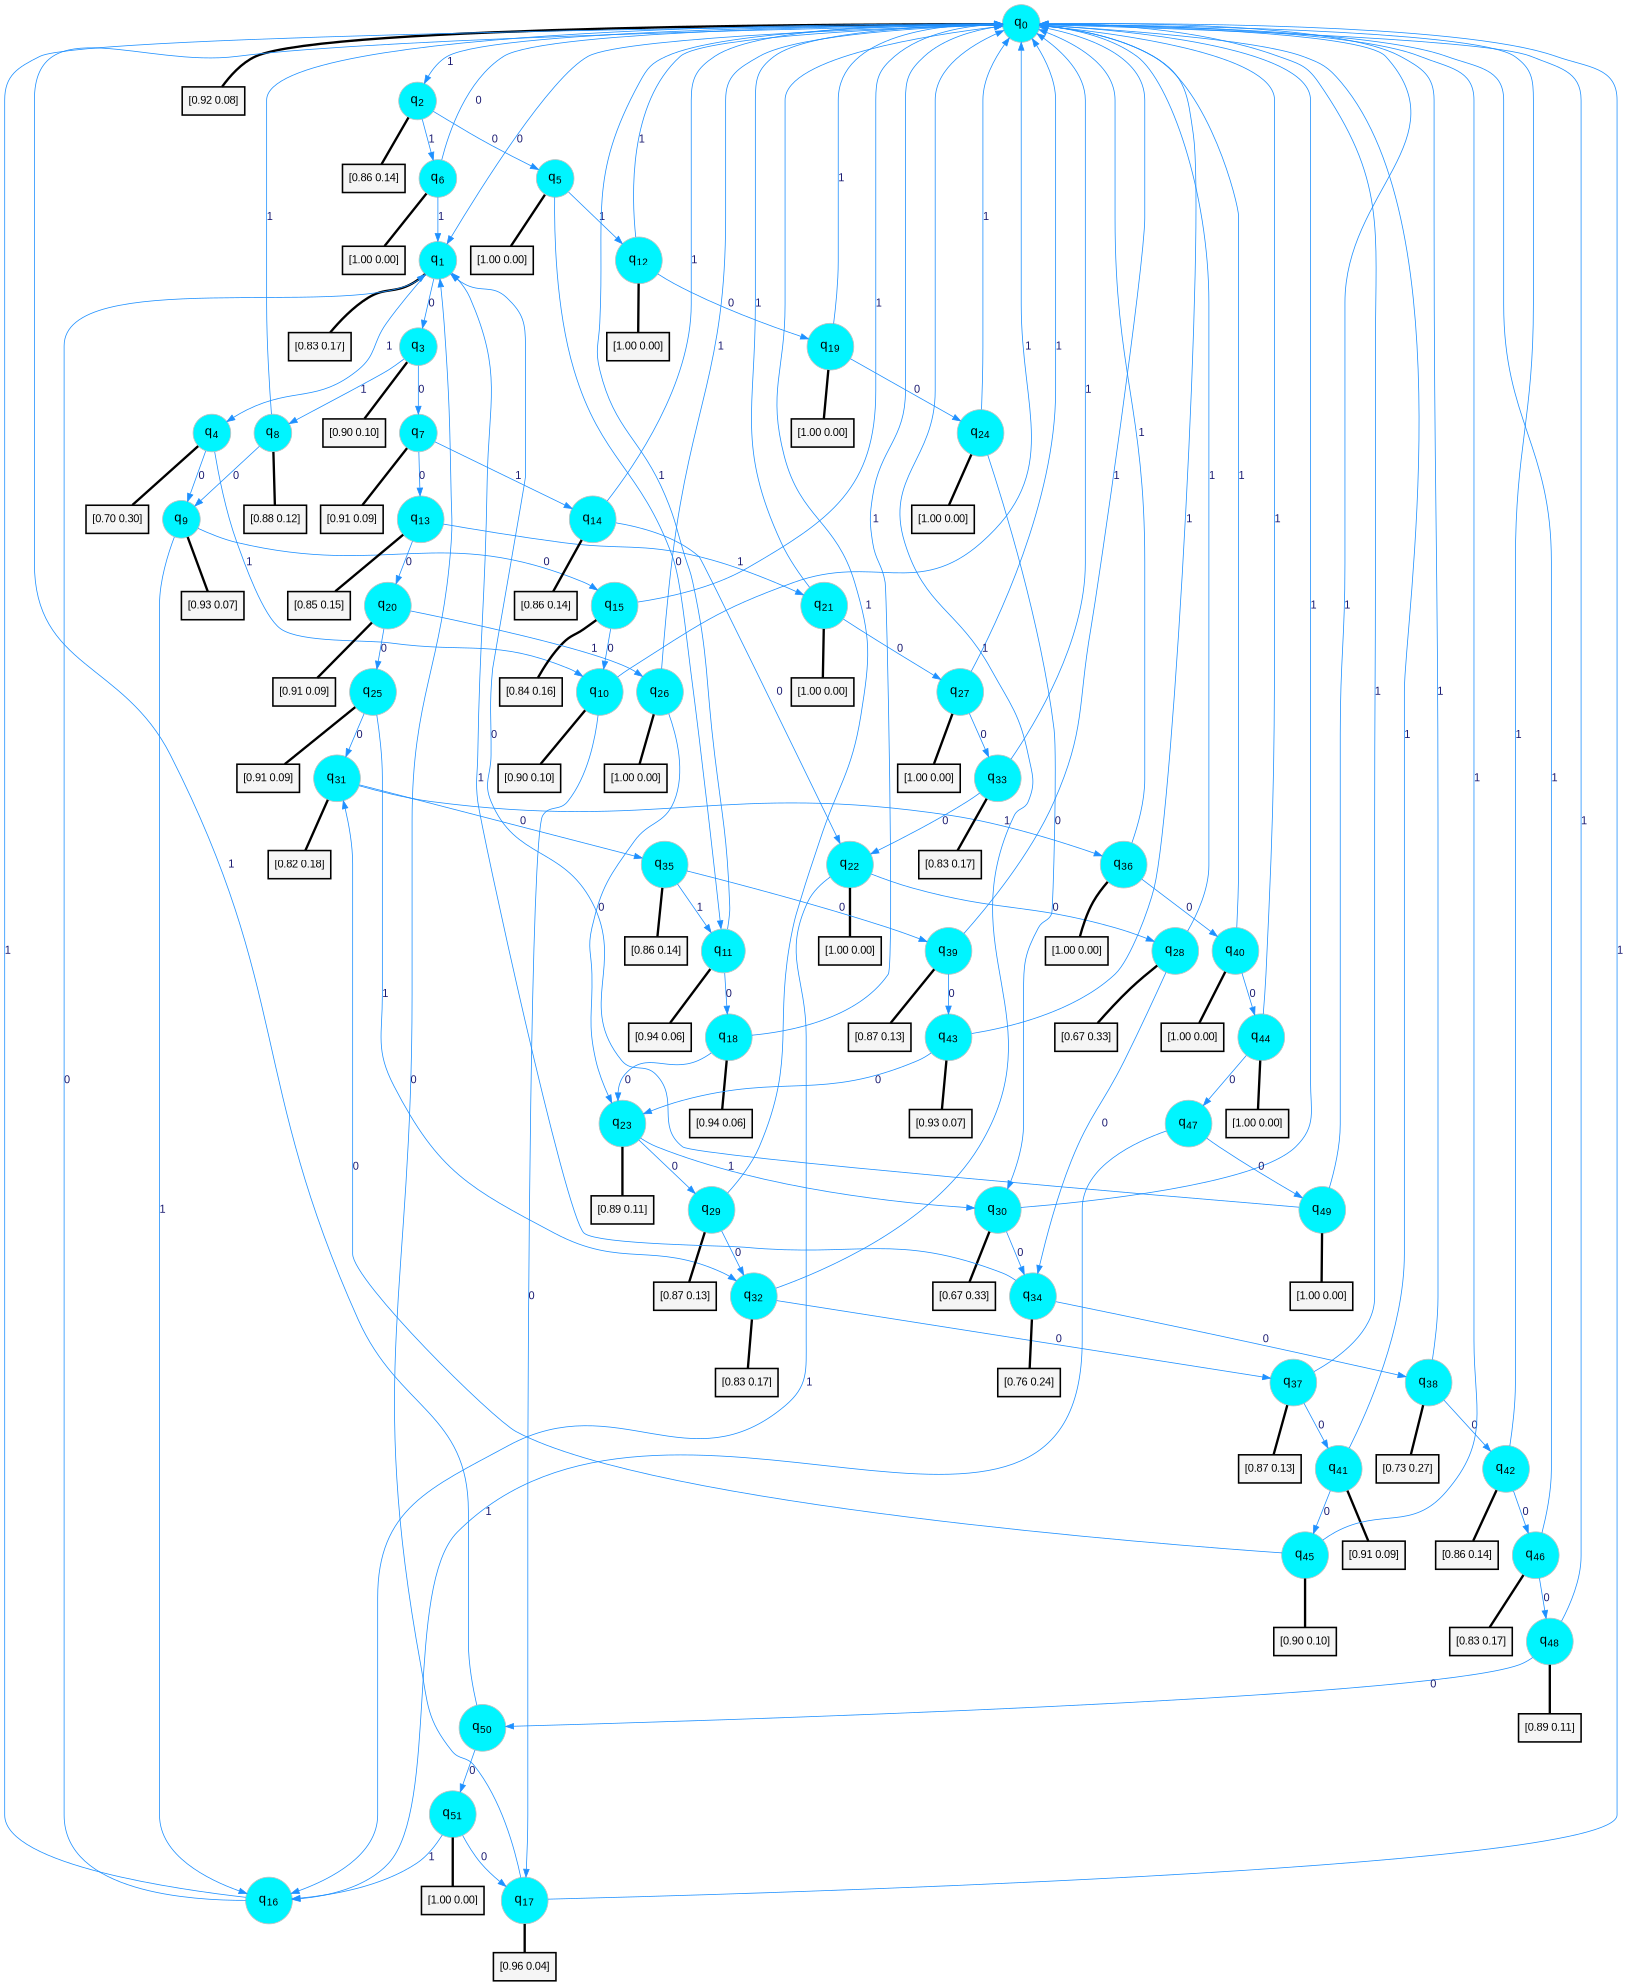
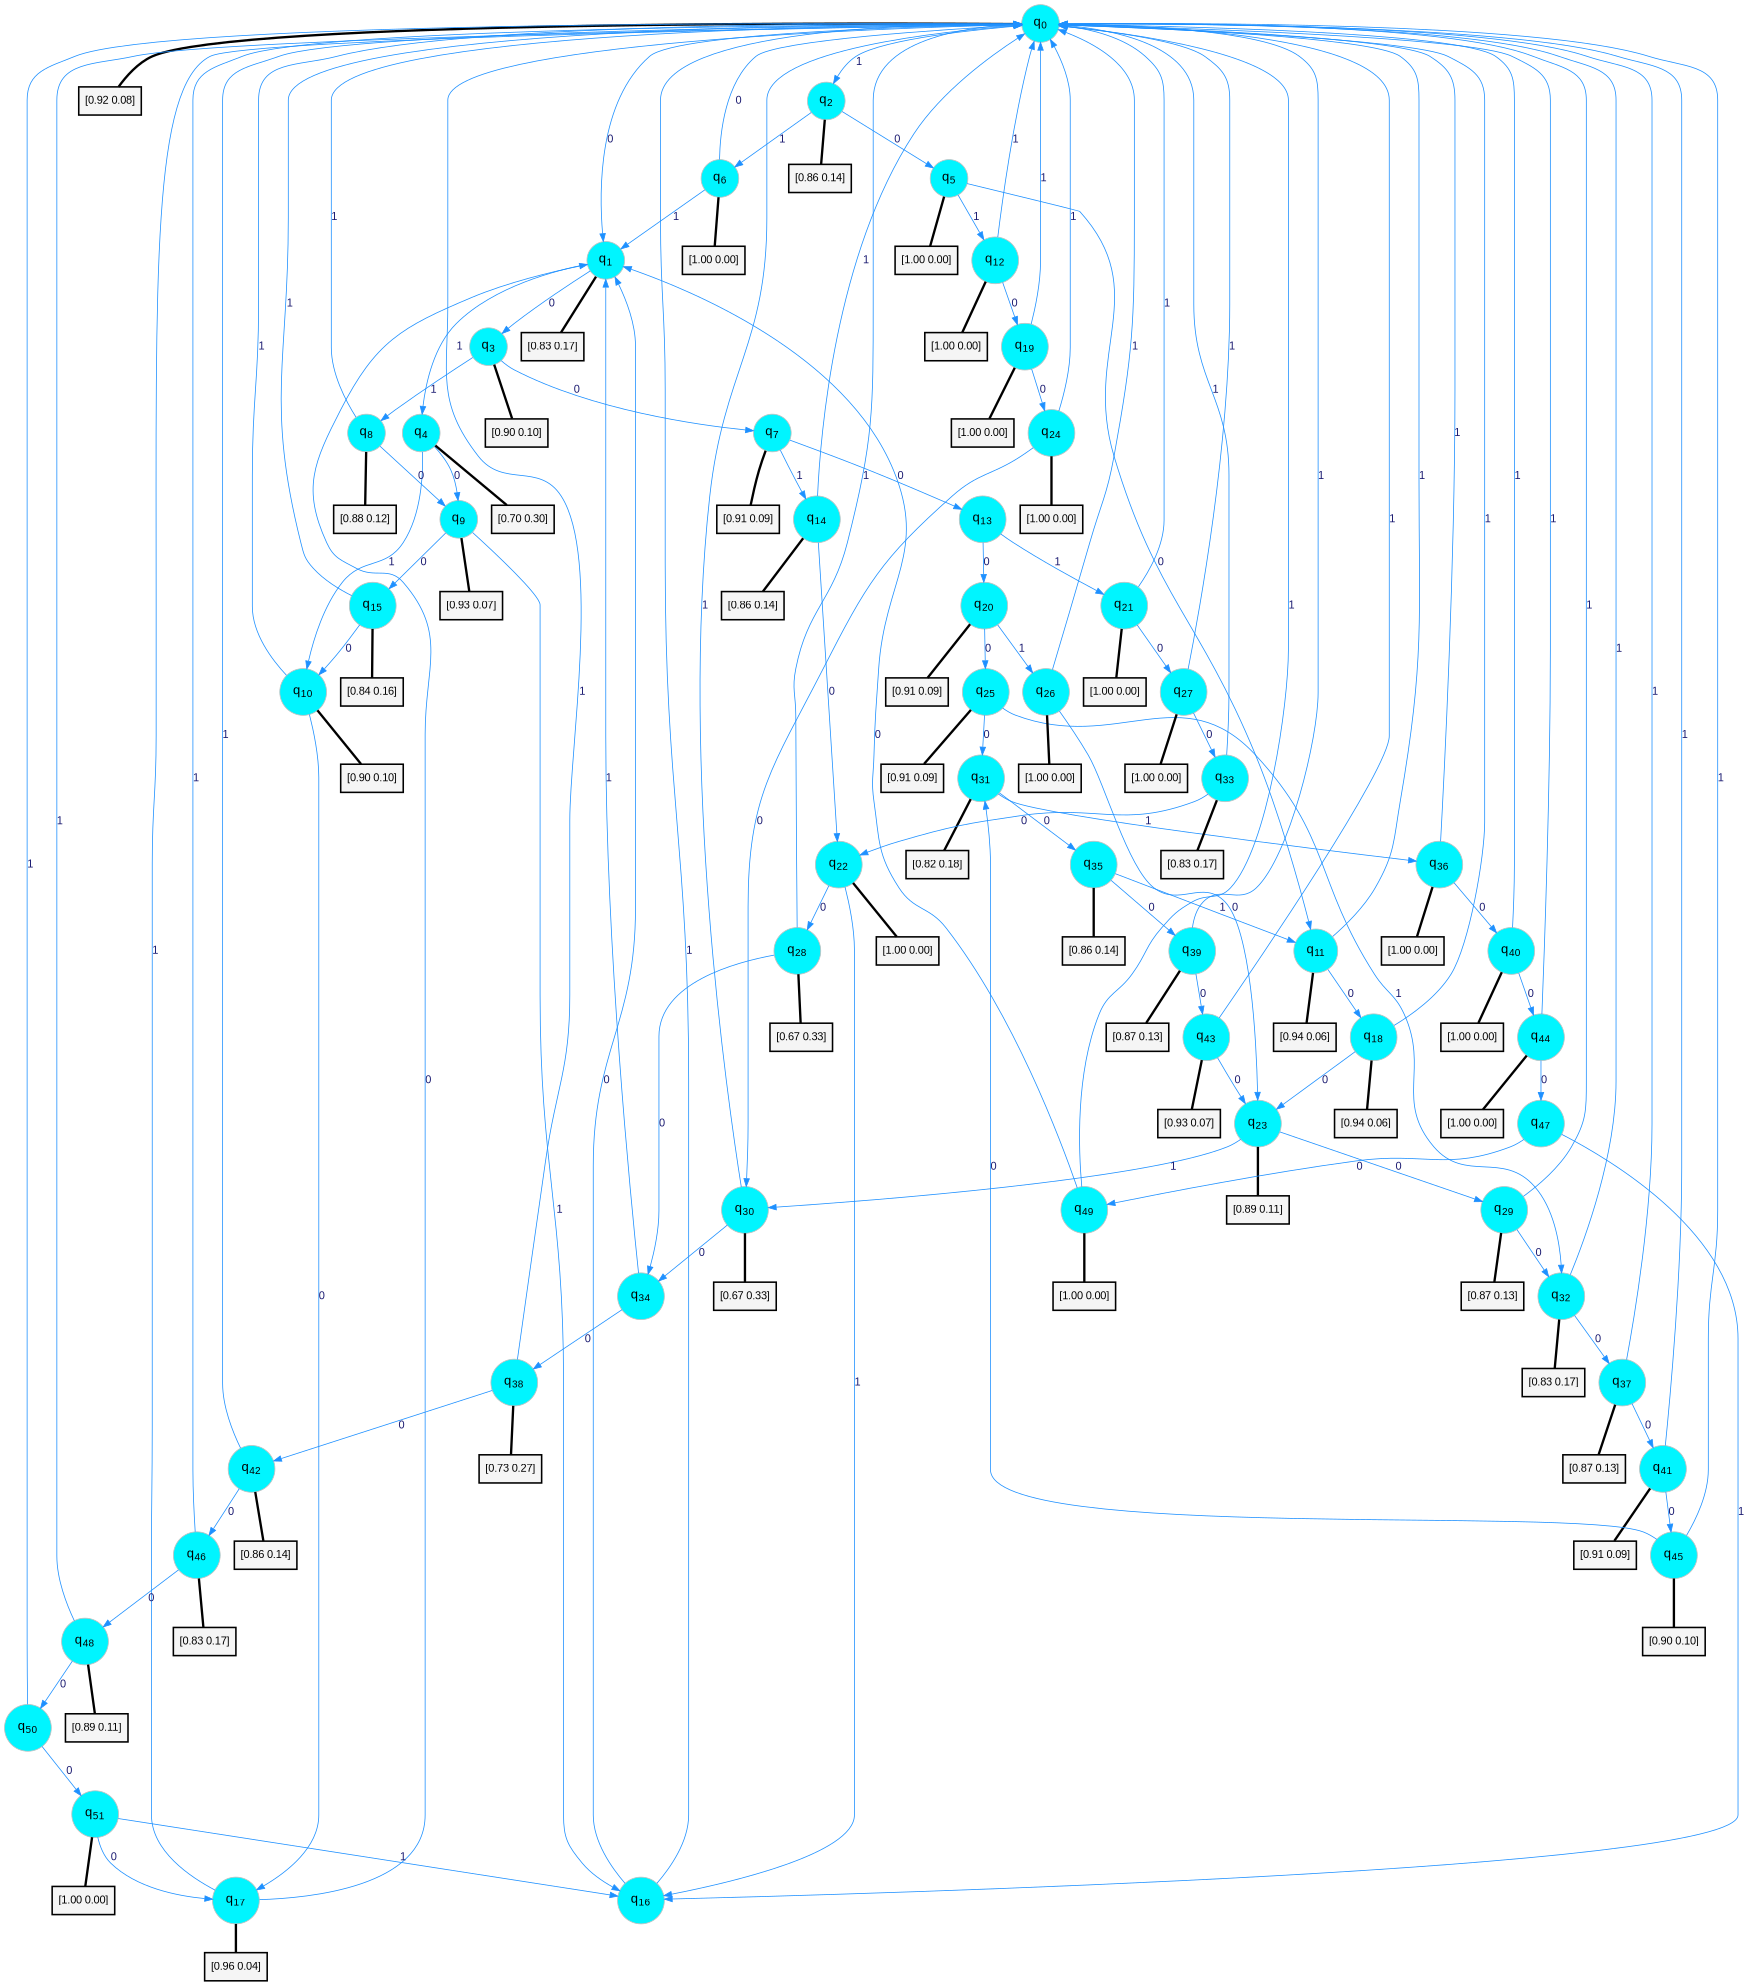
(319, 606) -> none
(1029, 1383) -> none
